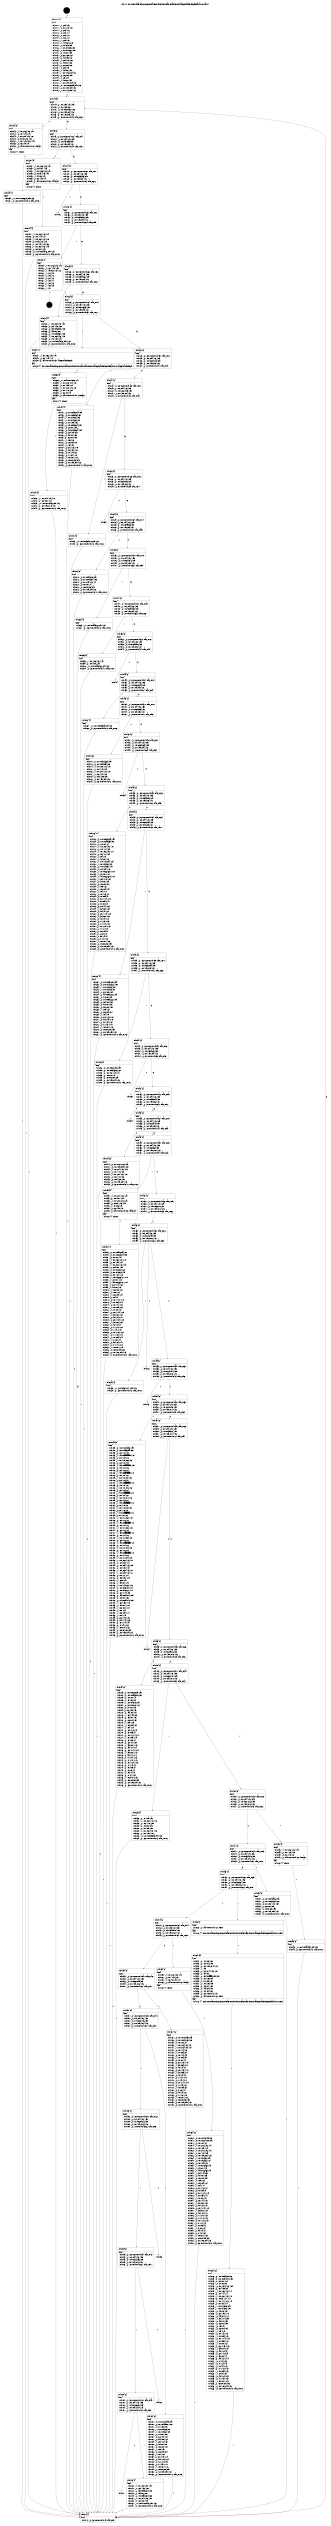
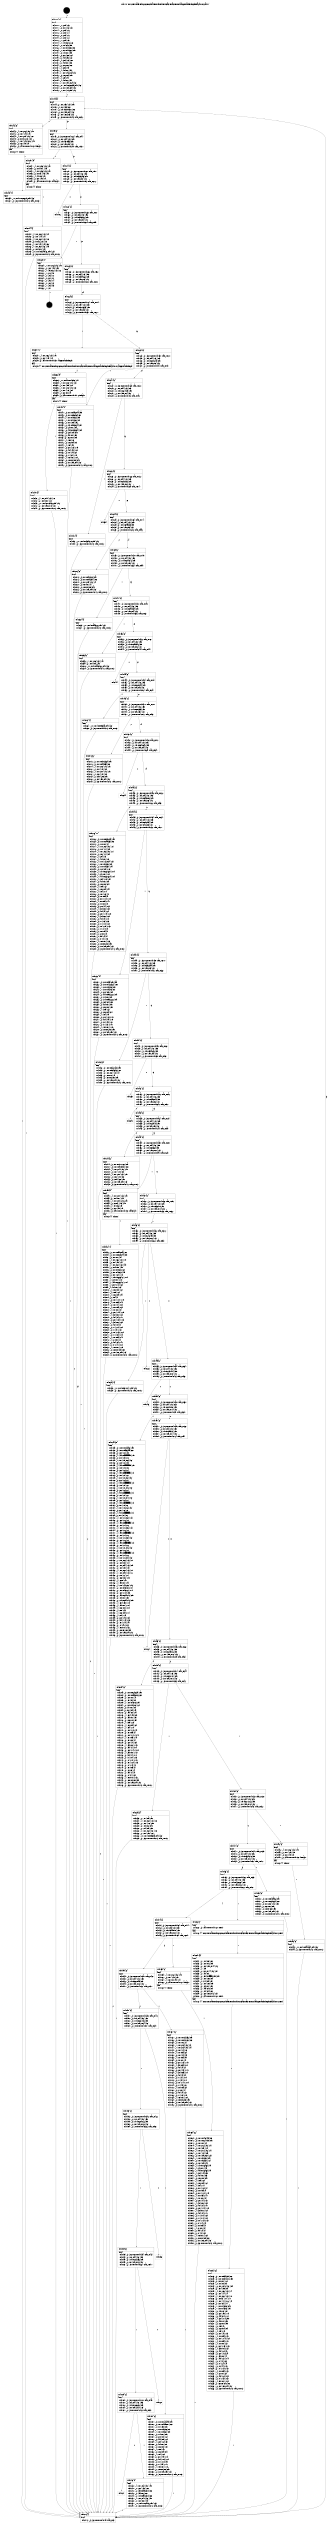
(58, 331) -> none
